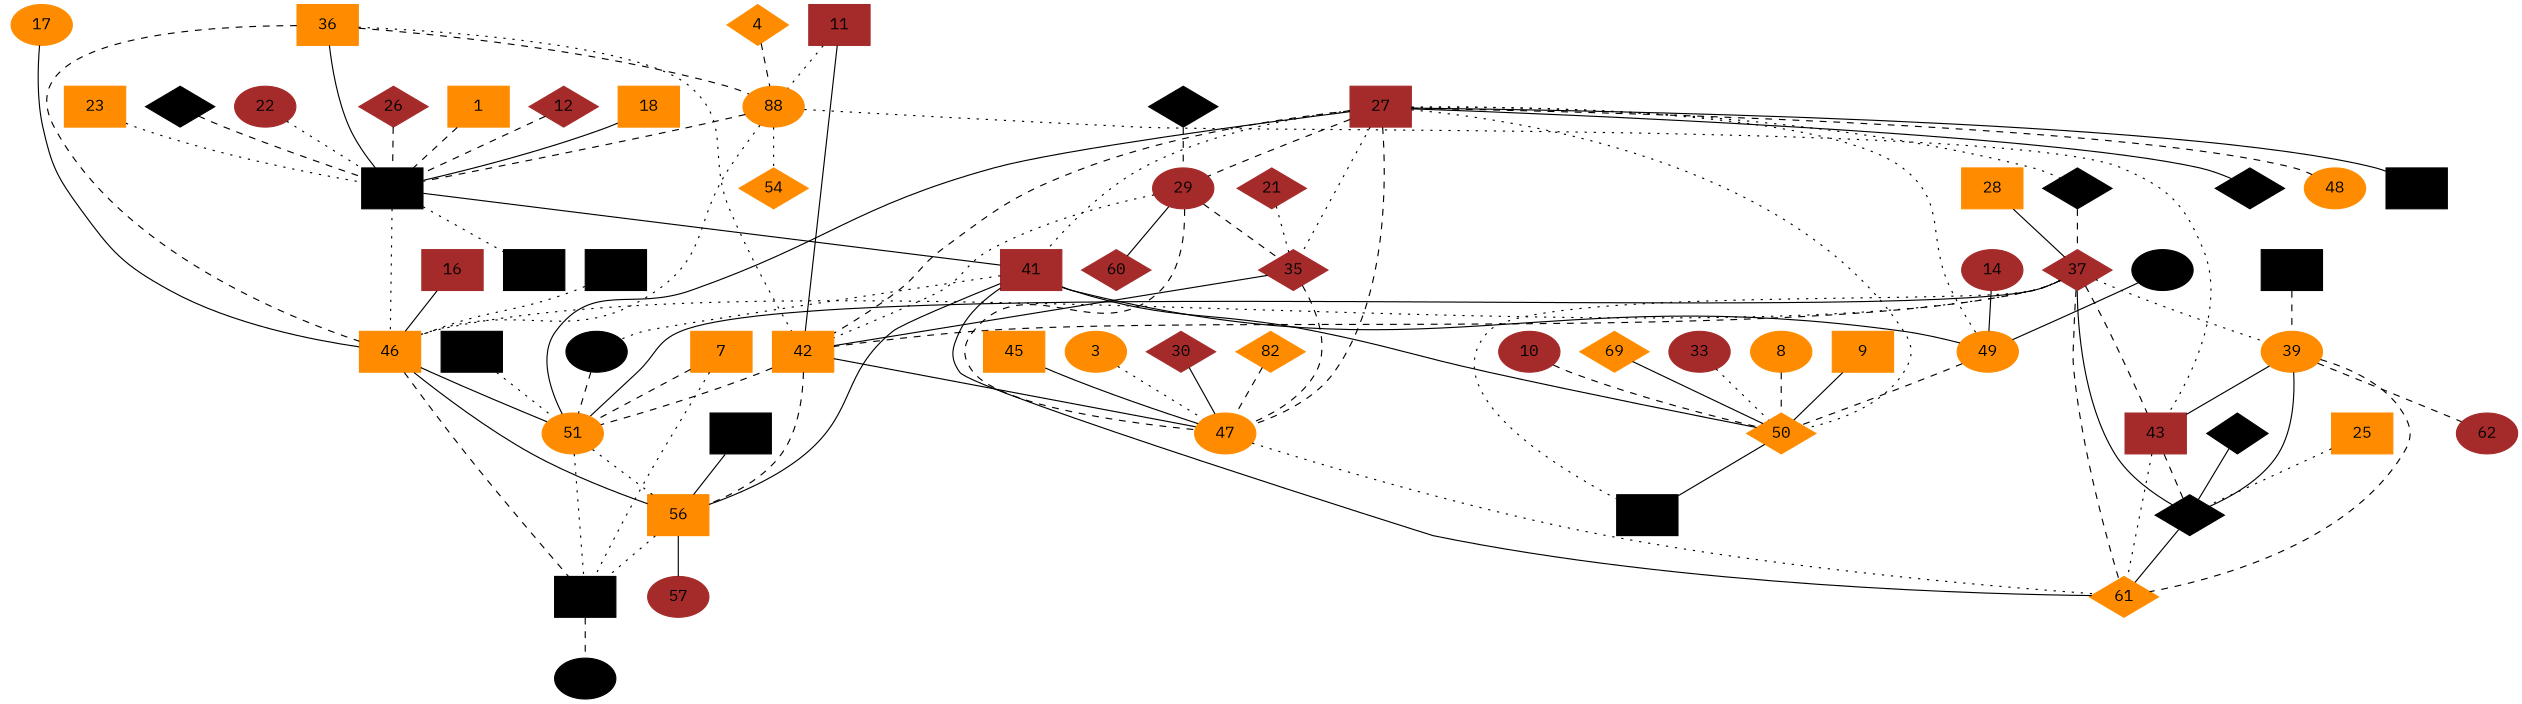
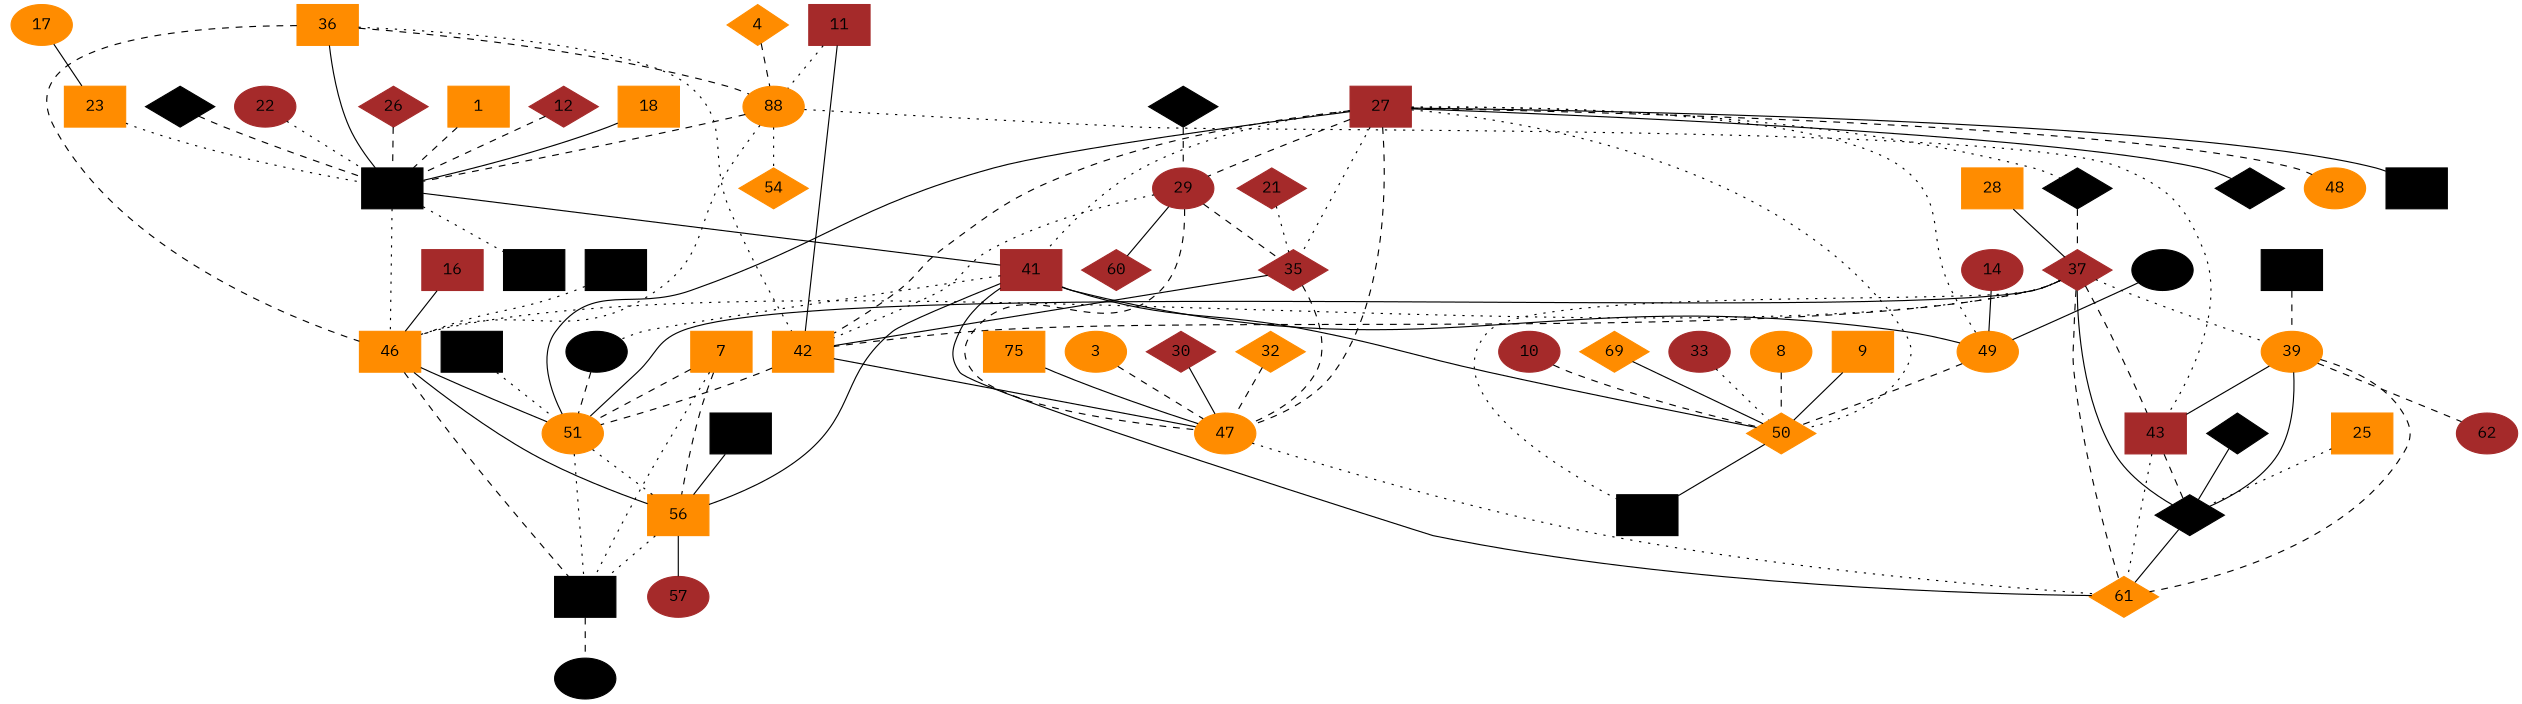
(129, 264) -> (64, 60)
(1014, 352) -> (1014, 352)
(1271, 352) -> (1271, 352)
(1161, 393) -> (1161, 393)
(781, 455) -> (695, 433)
